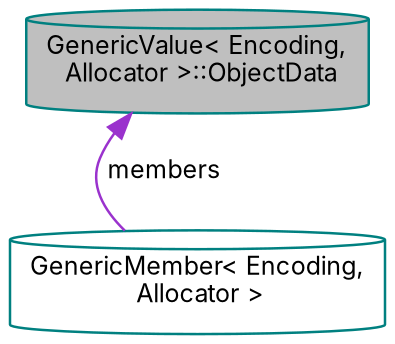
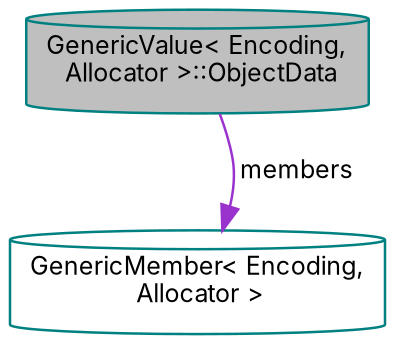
(97, 184) -> (233, 160)
